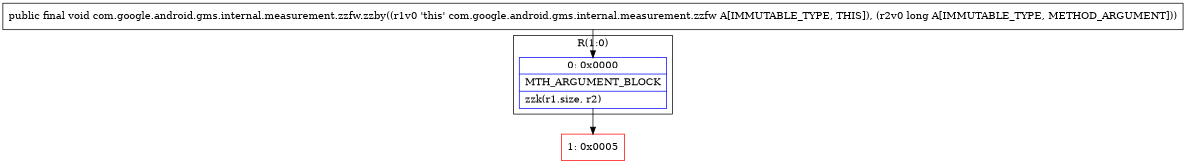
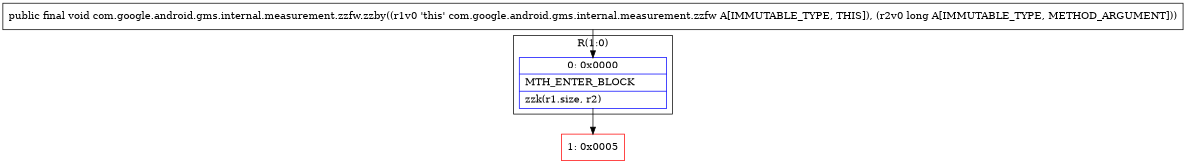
(593, 82) -> (580, 82)
